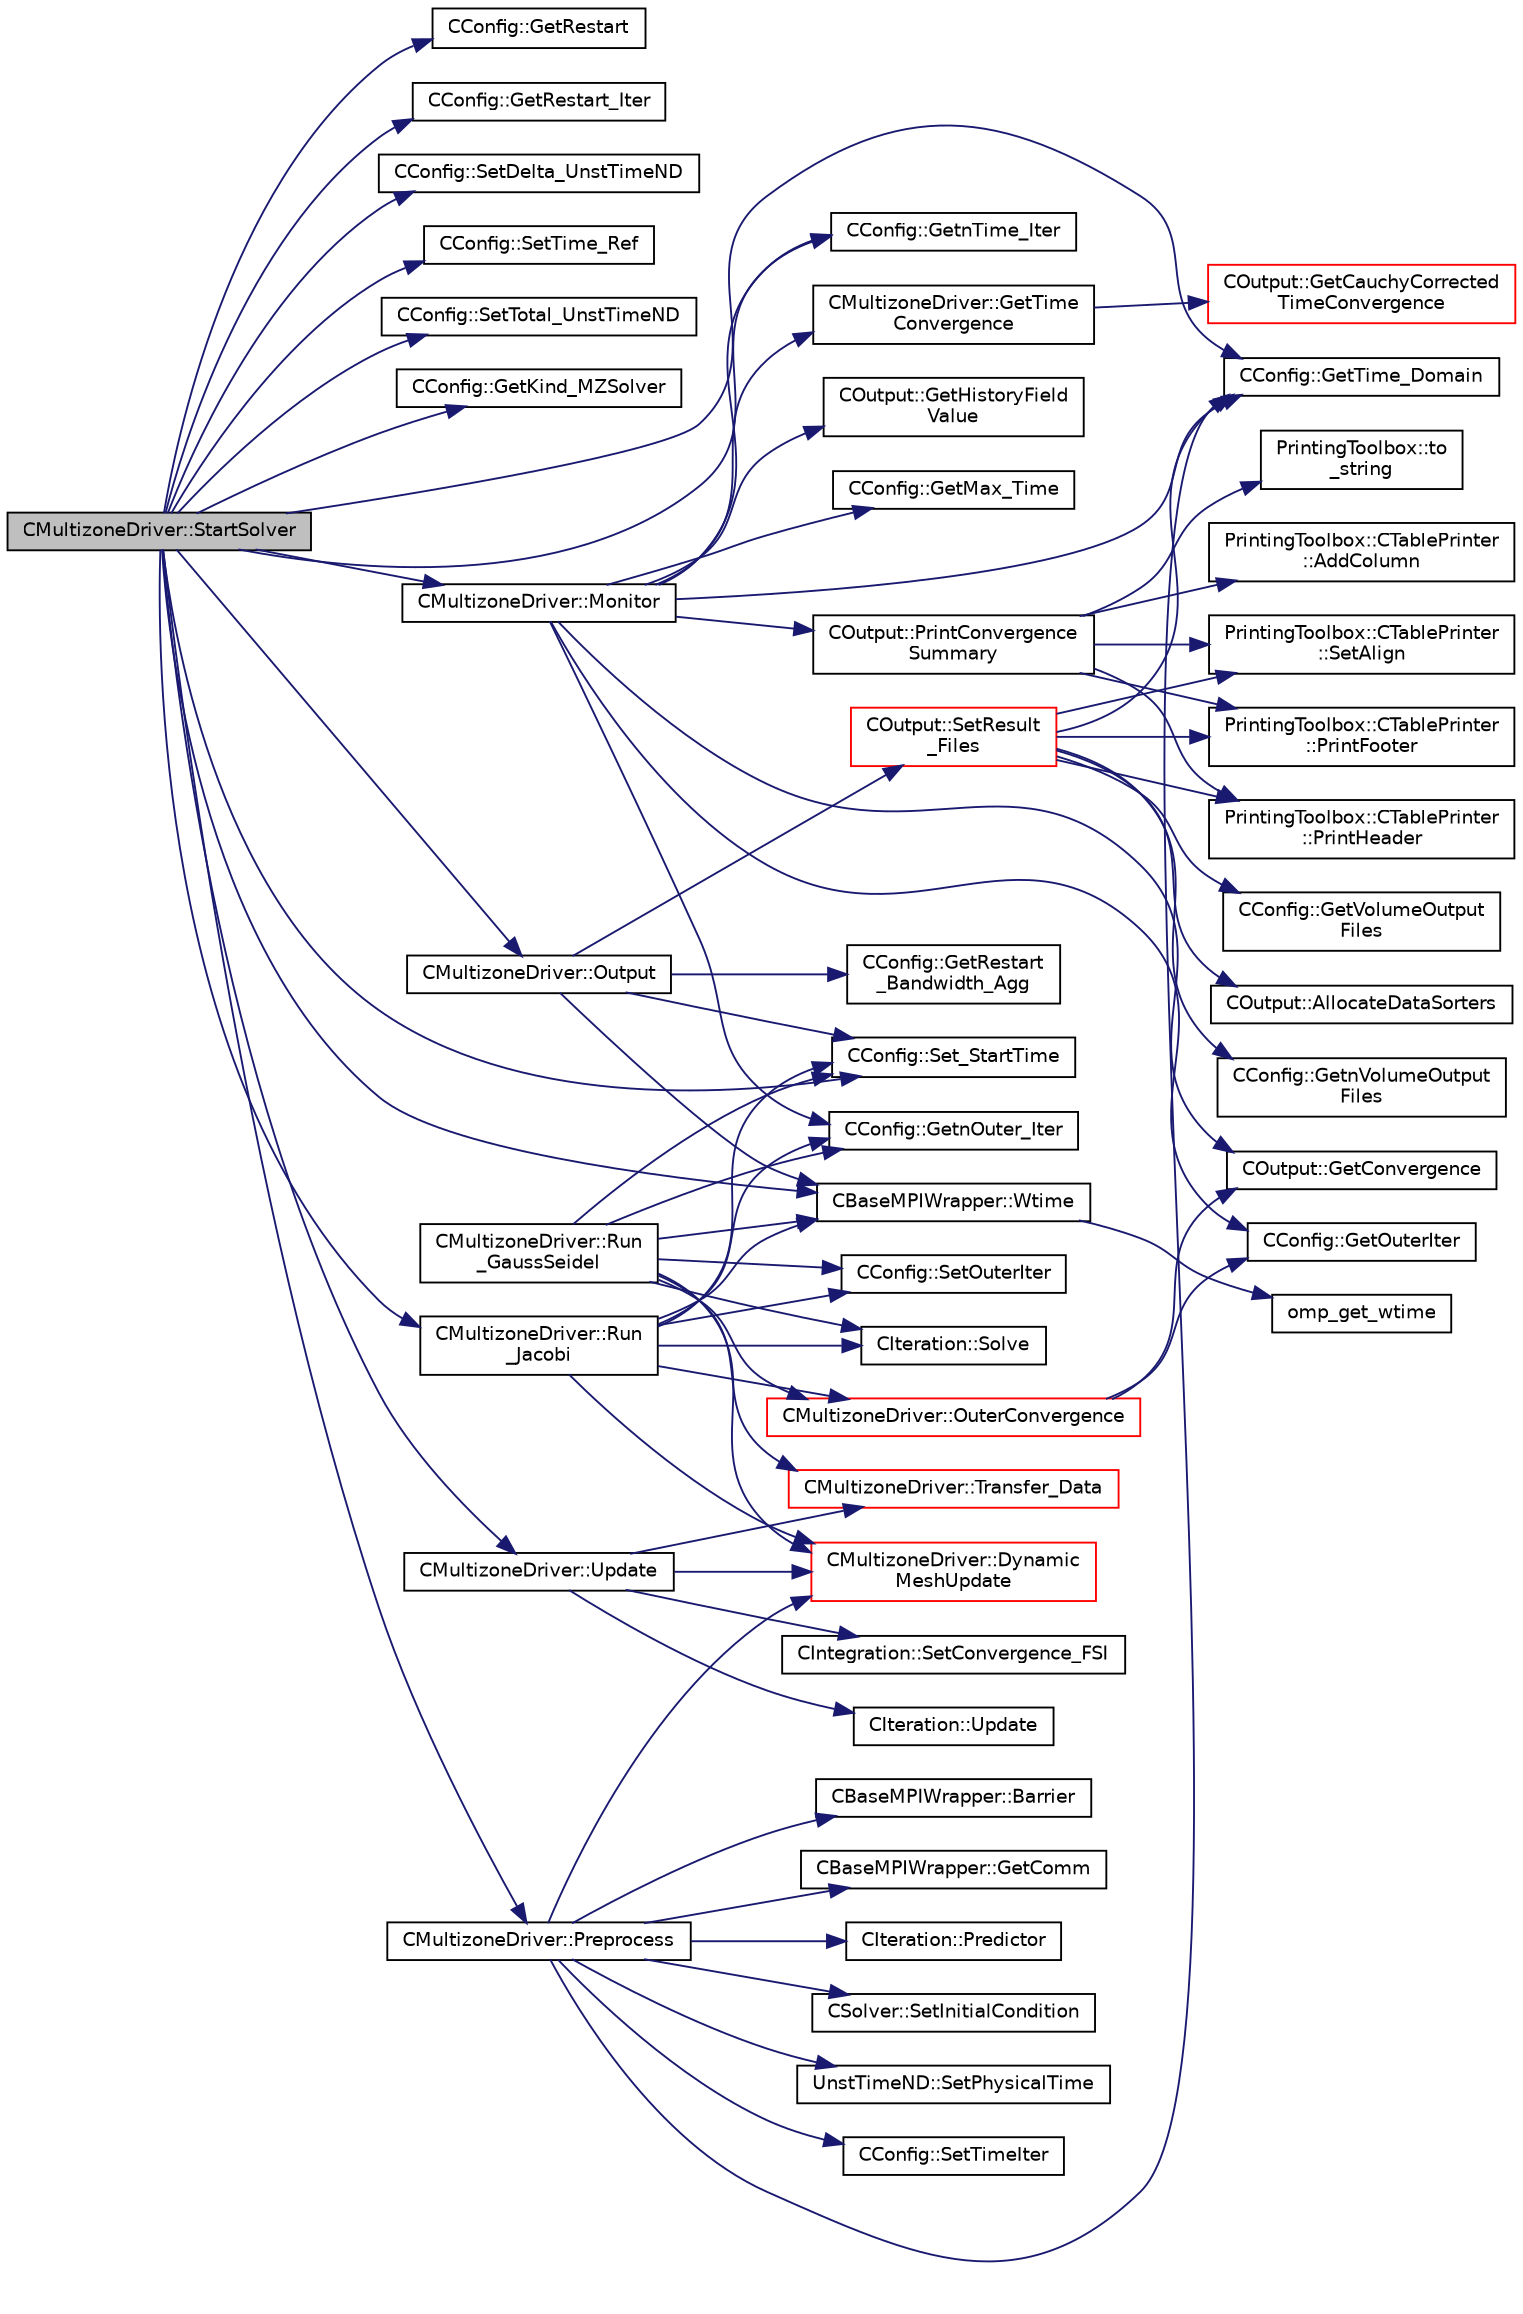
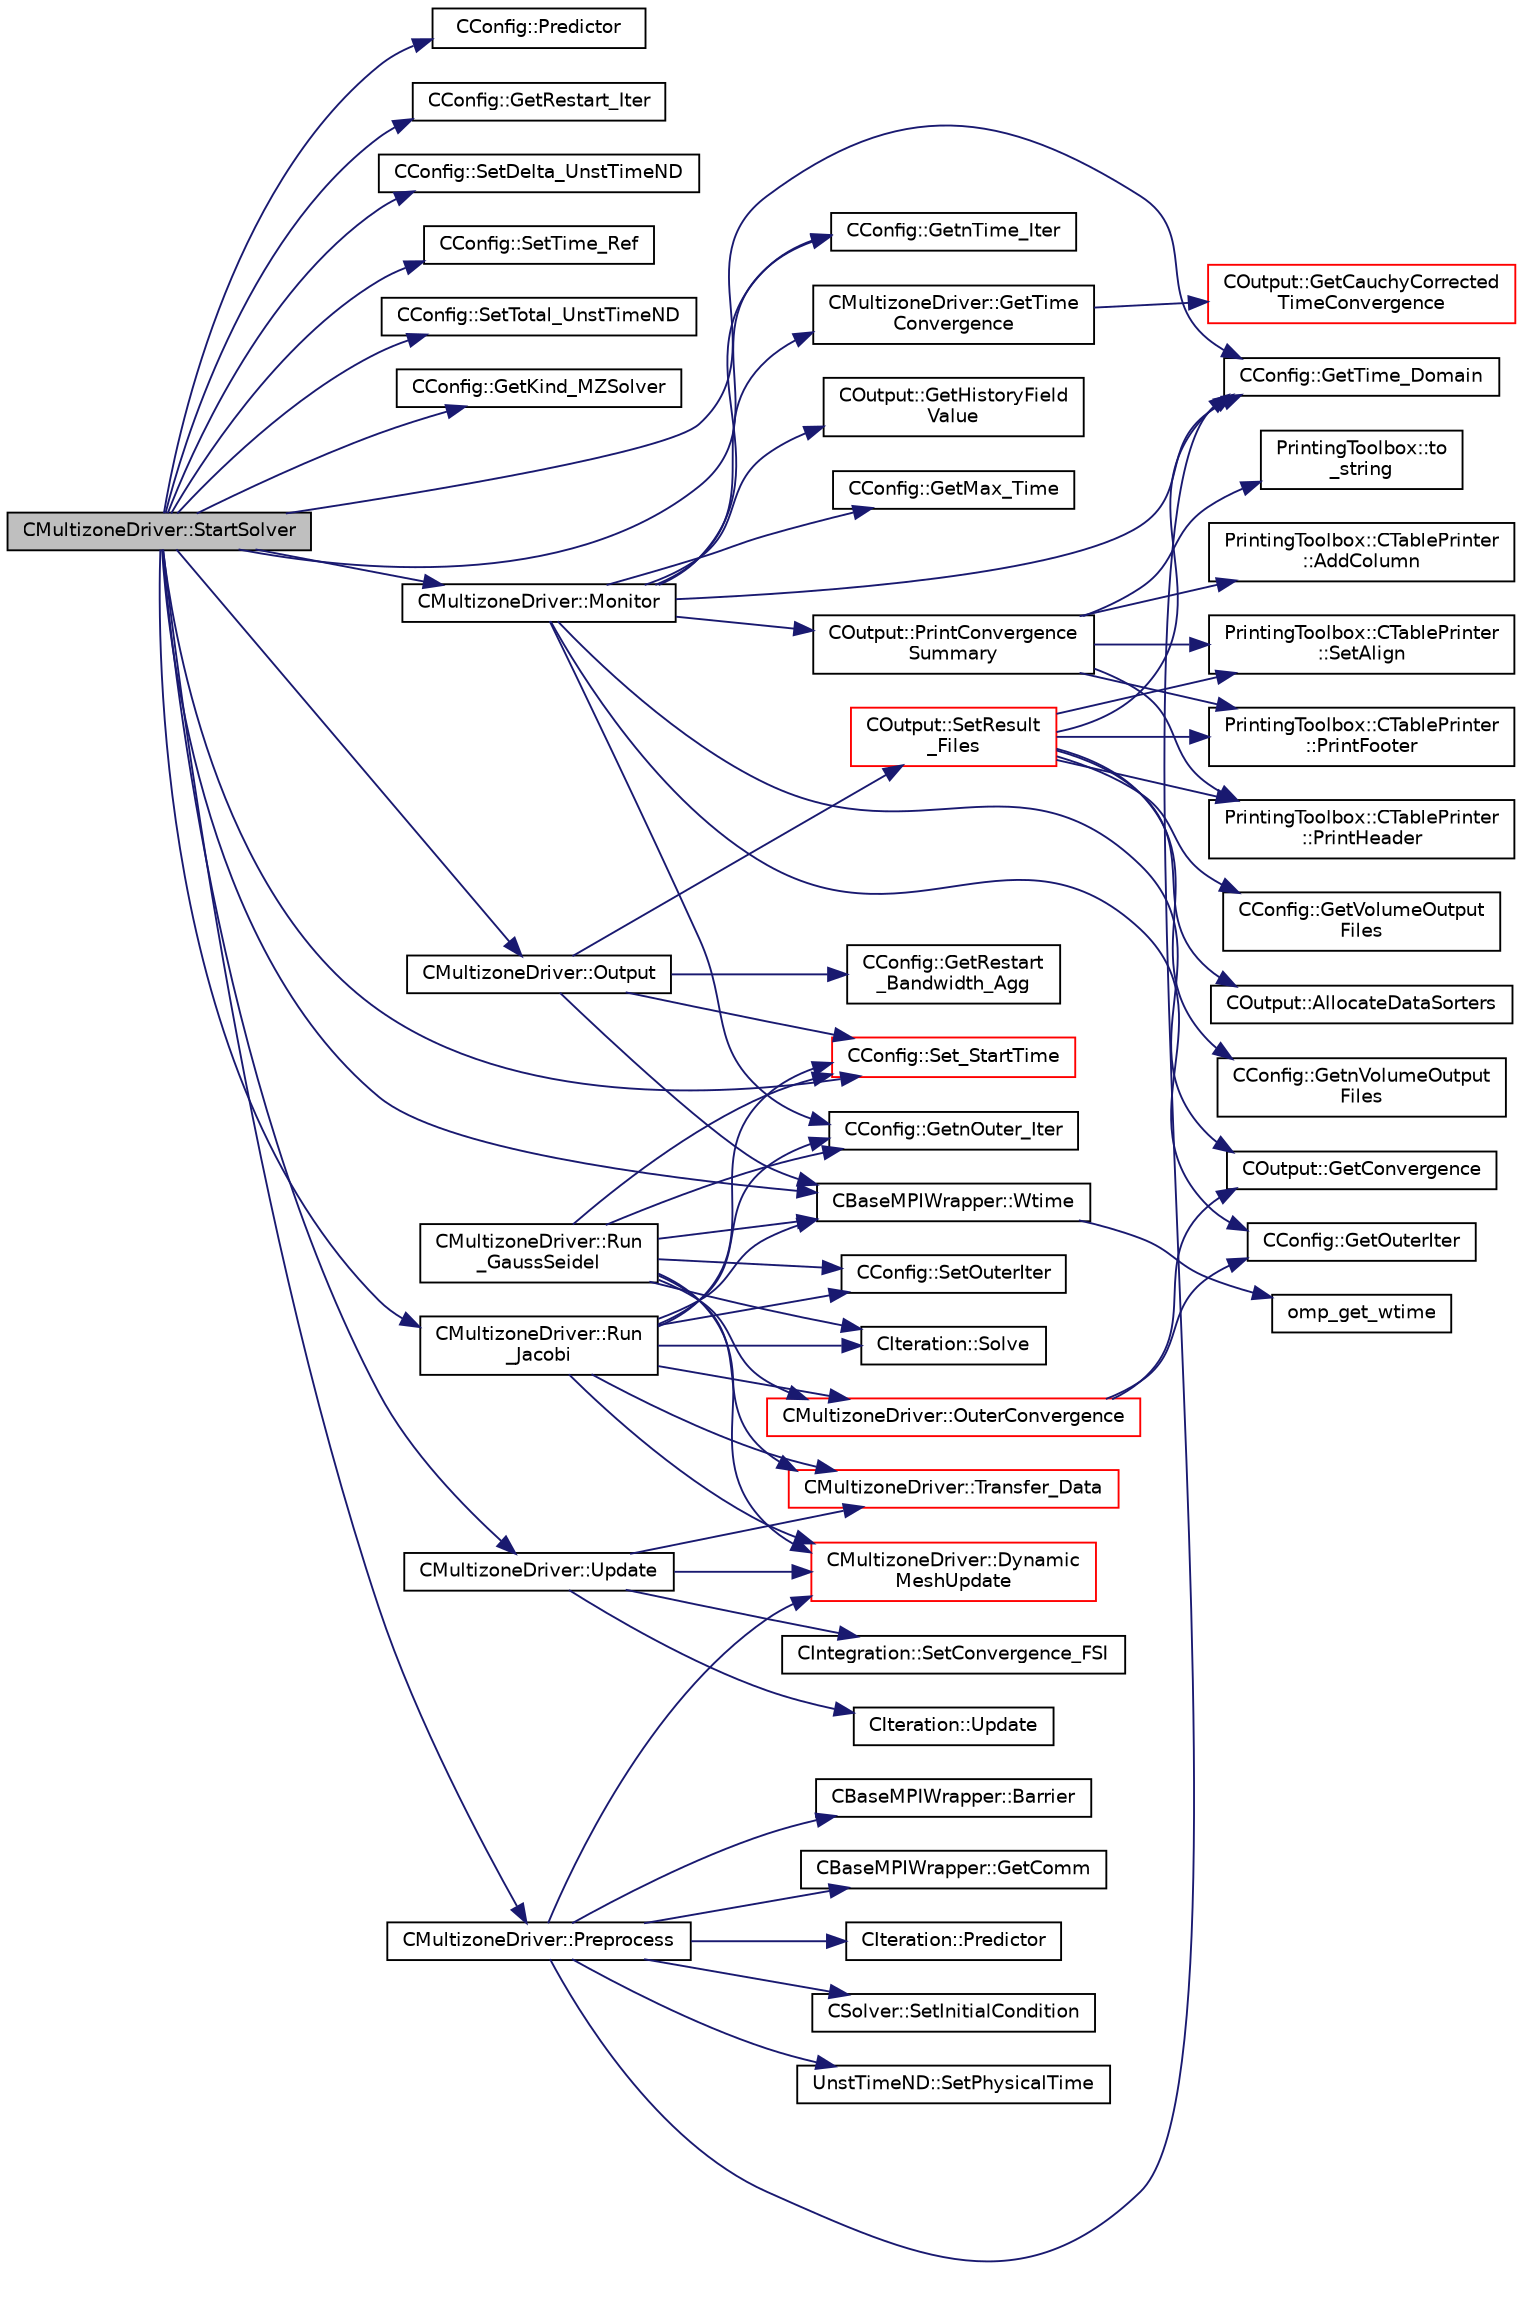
(539, 28) -> (539, 28)
(954, 1057) -> (954, 1057)
none -> (701, 1428)
(954, 2156) -> none
